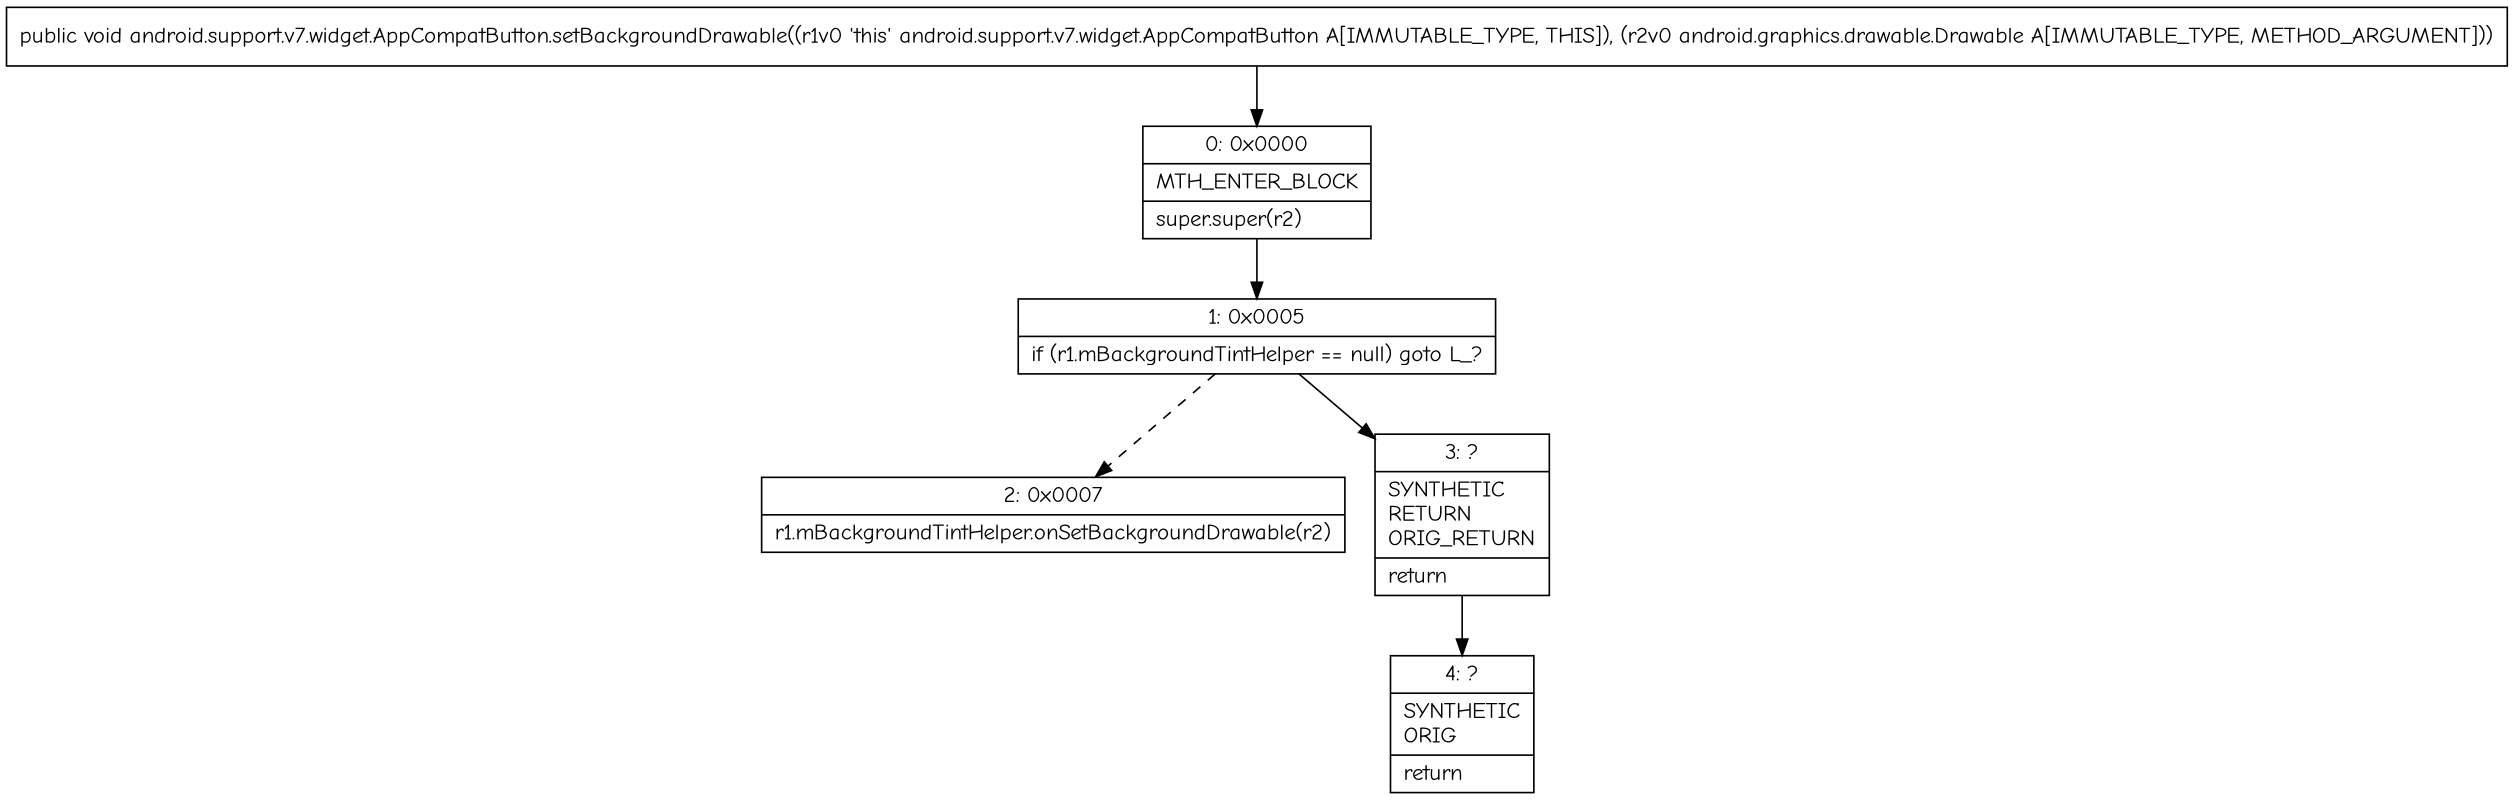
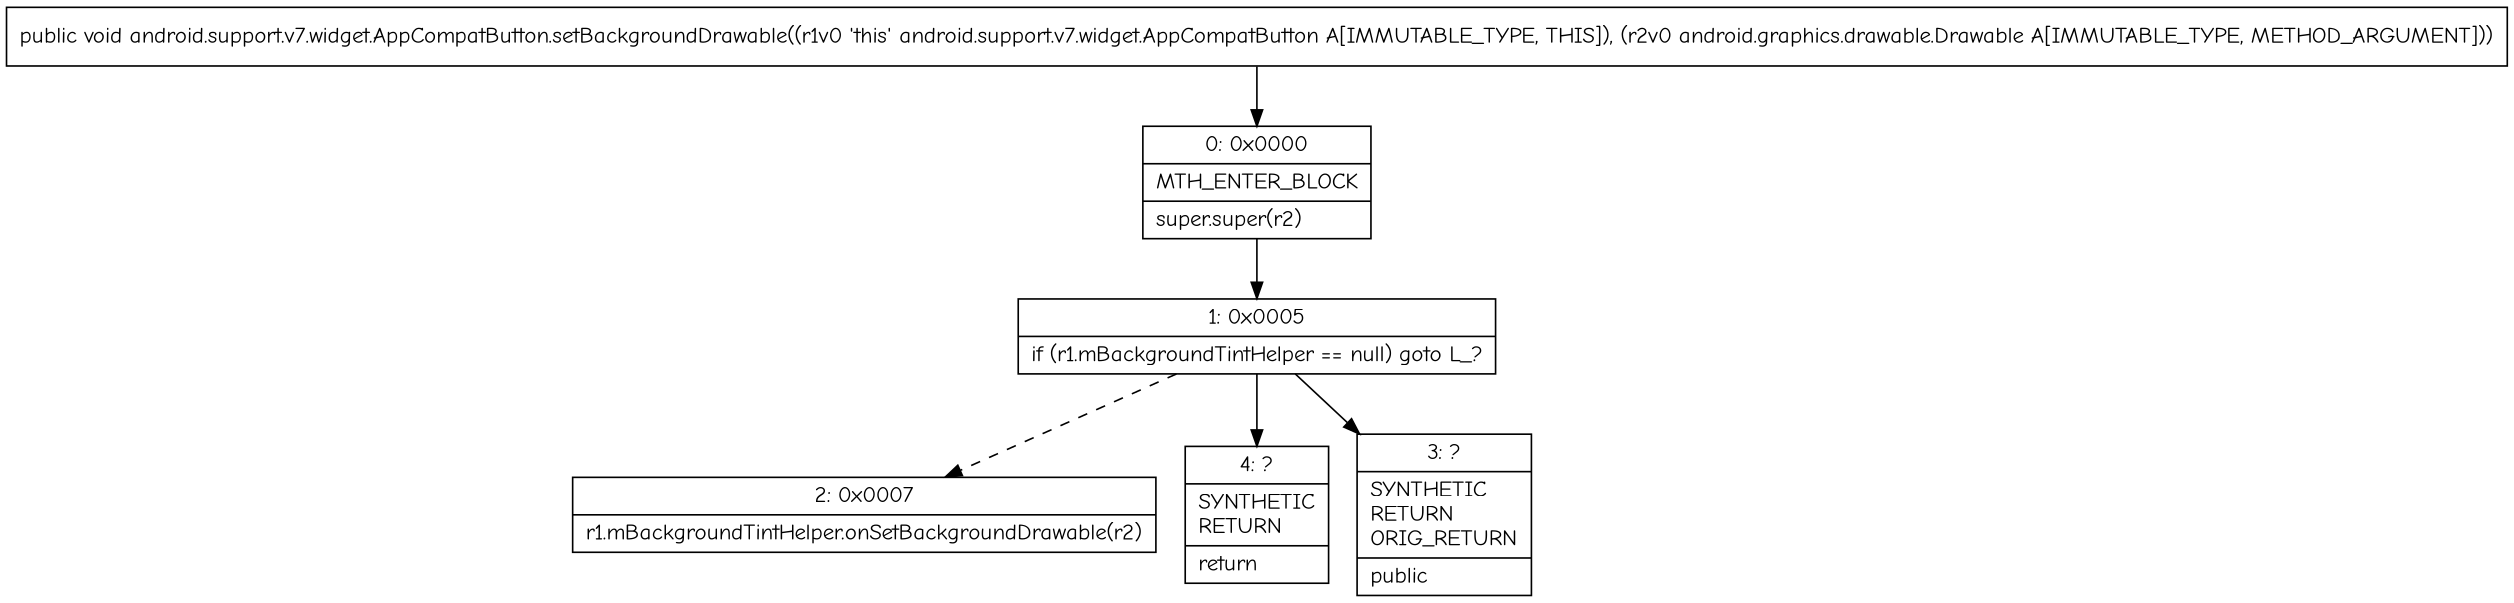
(1418, 576) -> (1399, 576)
(1462, 617) -> (1257, 402)
(1430, 736) -> (1241, 526)
